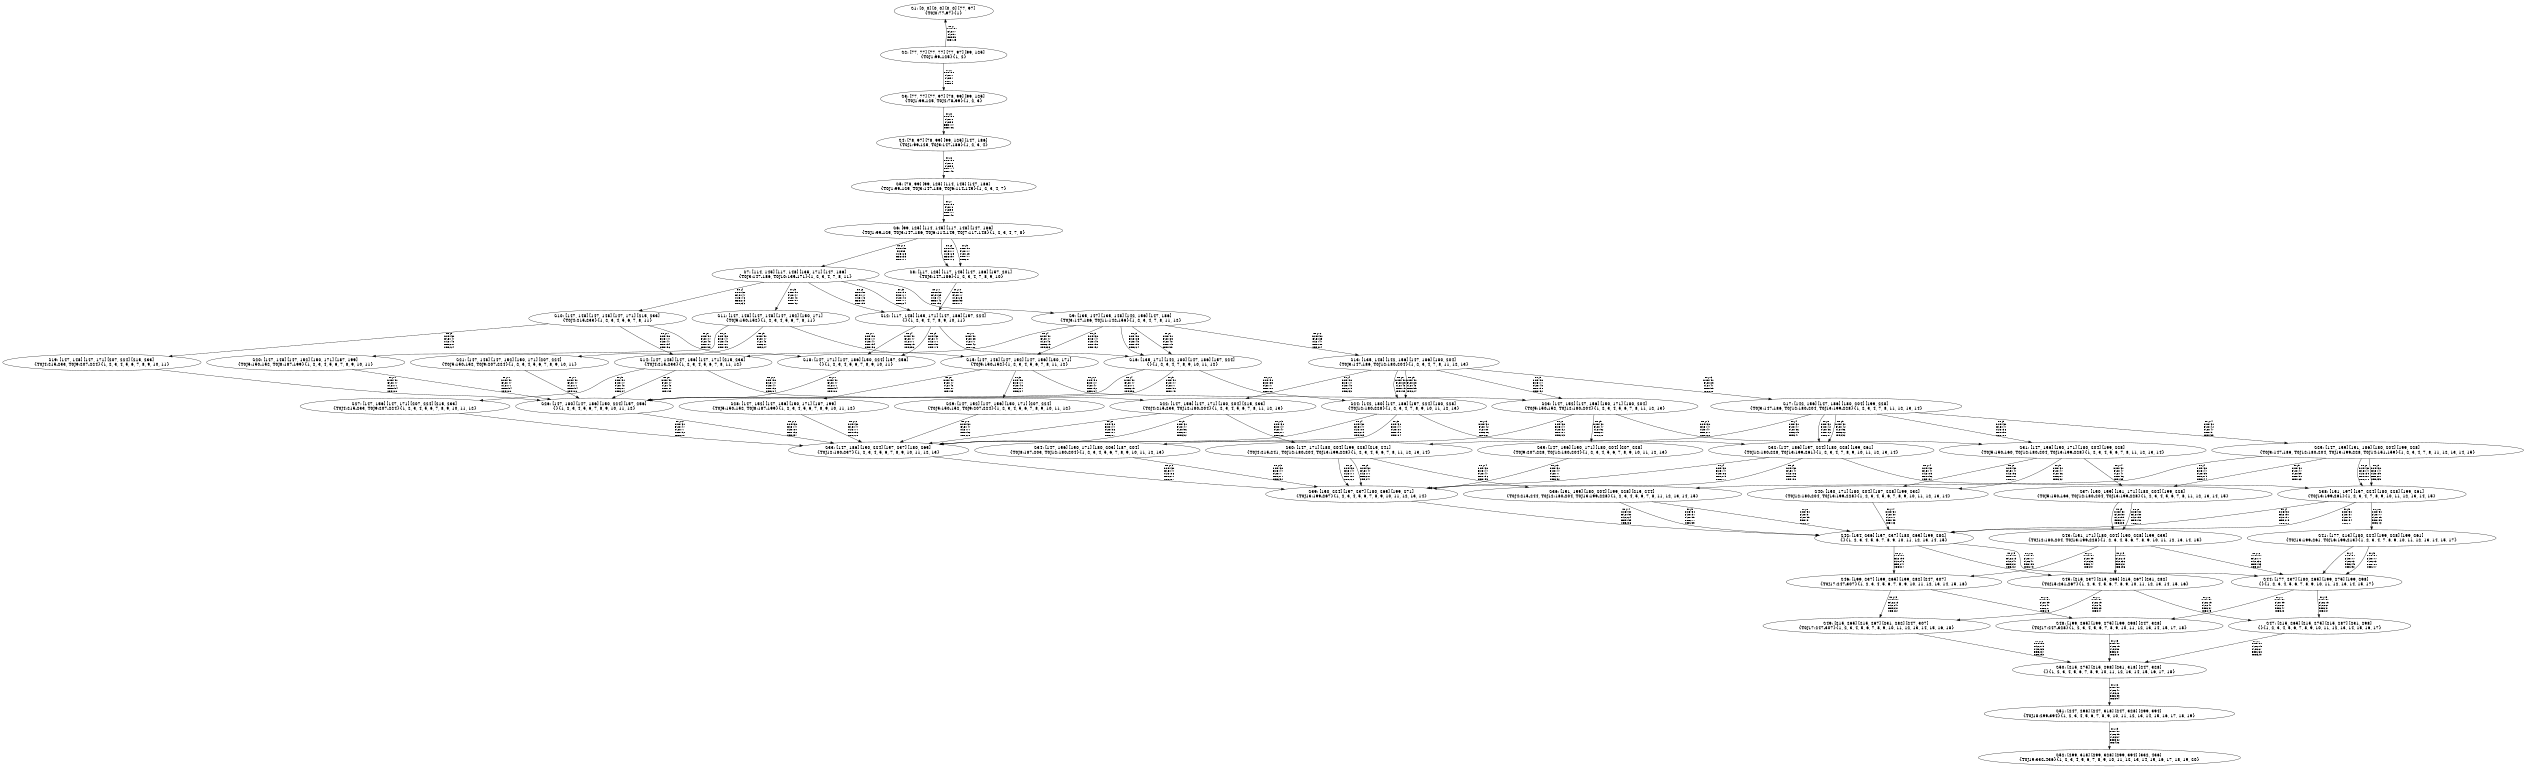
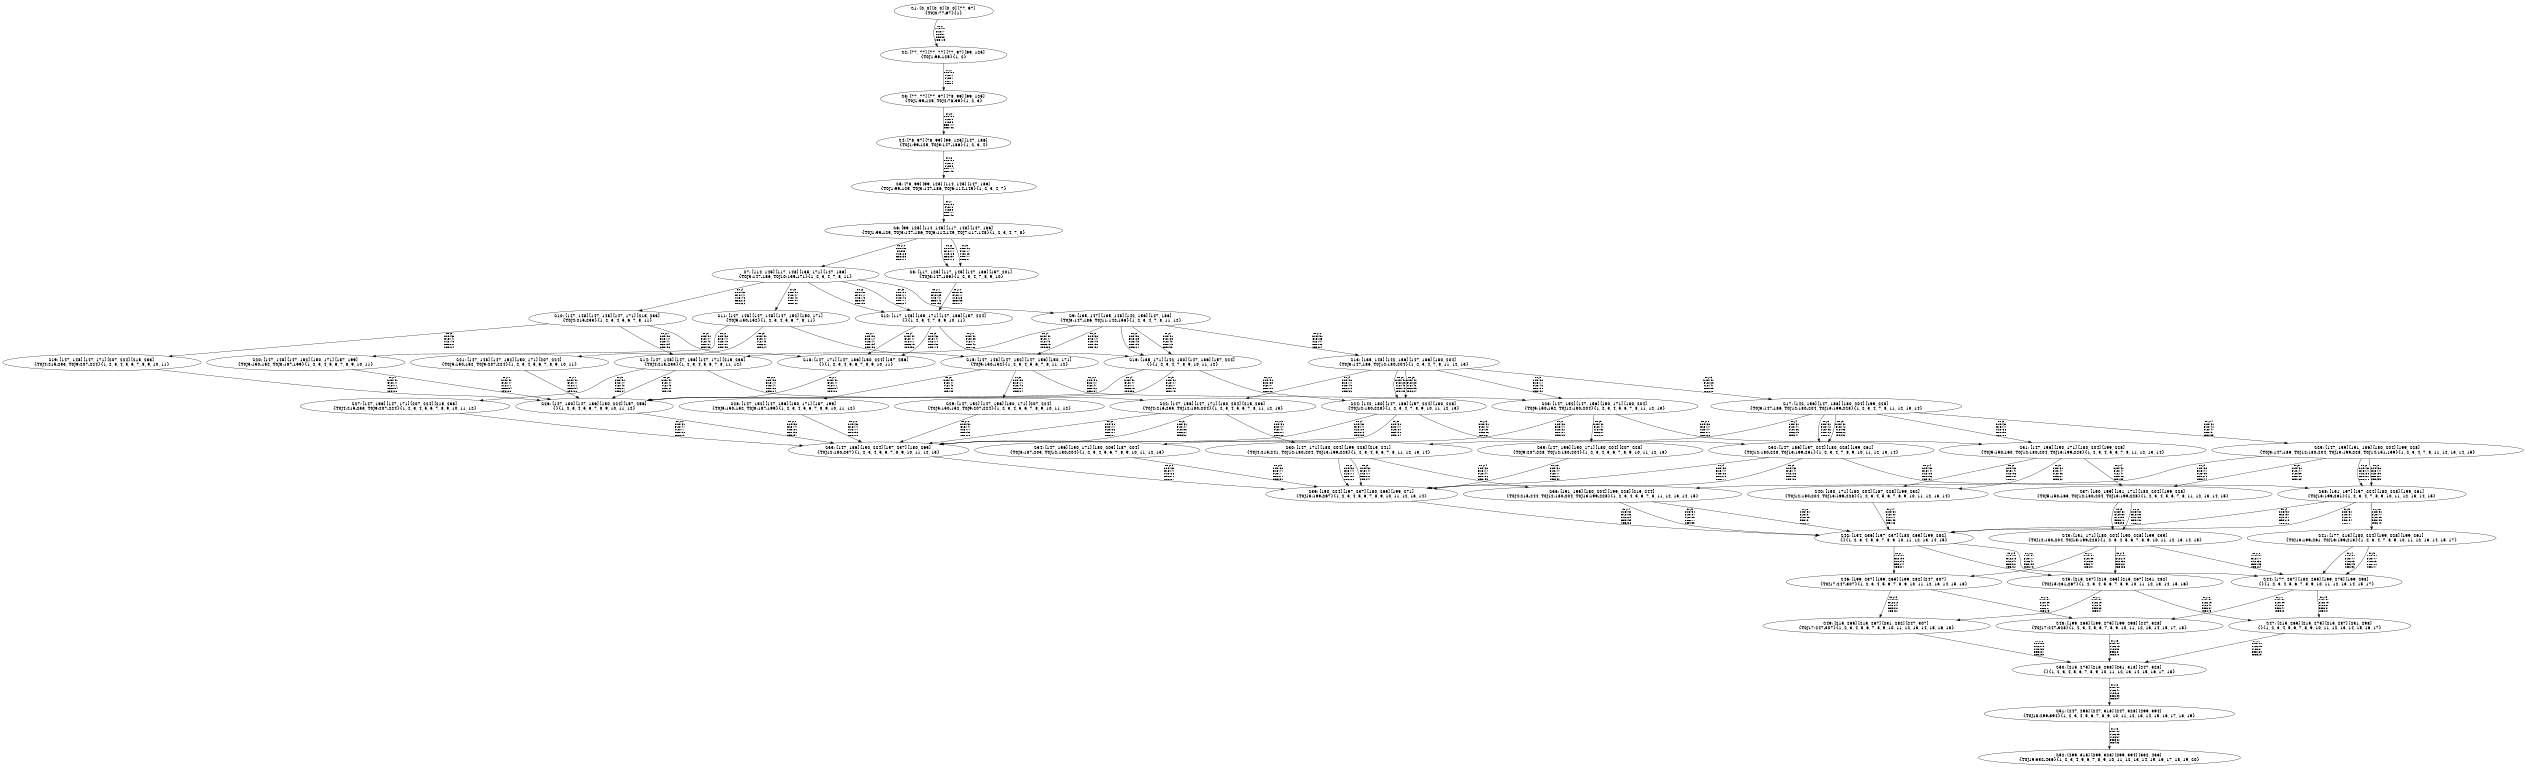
(946, 35) -> (934, 31)
